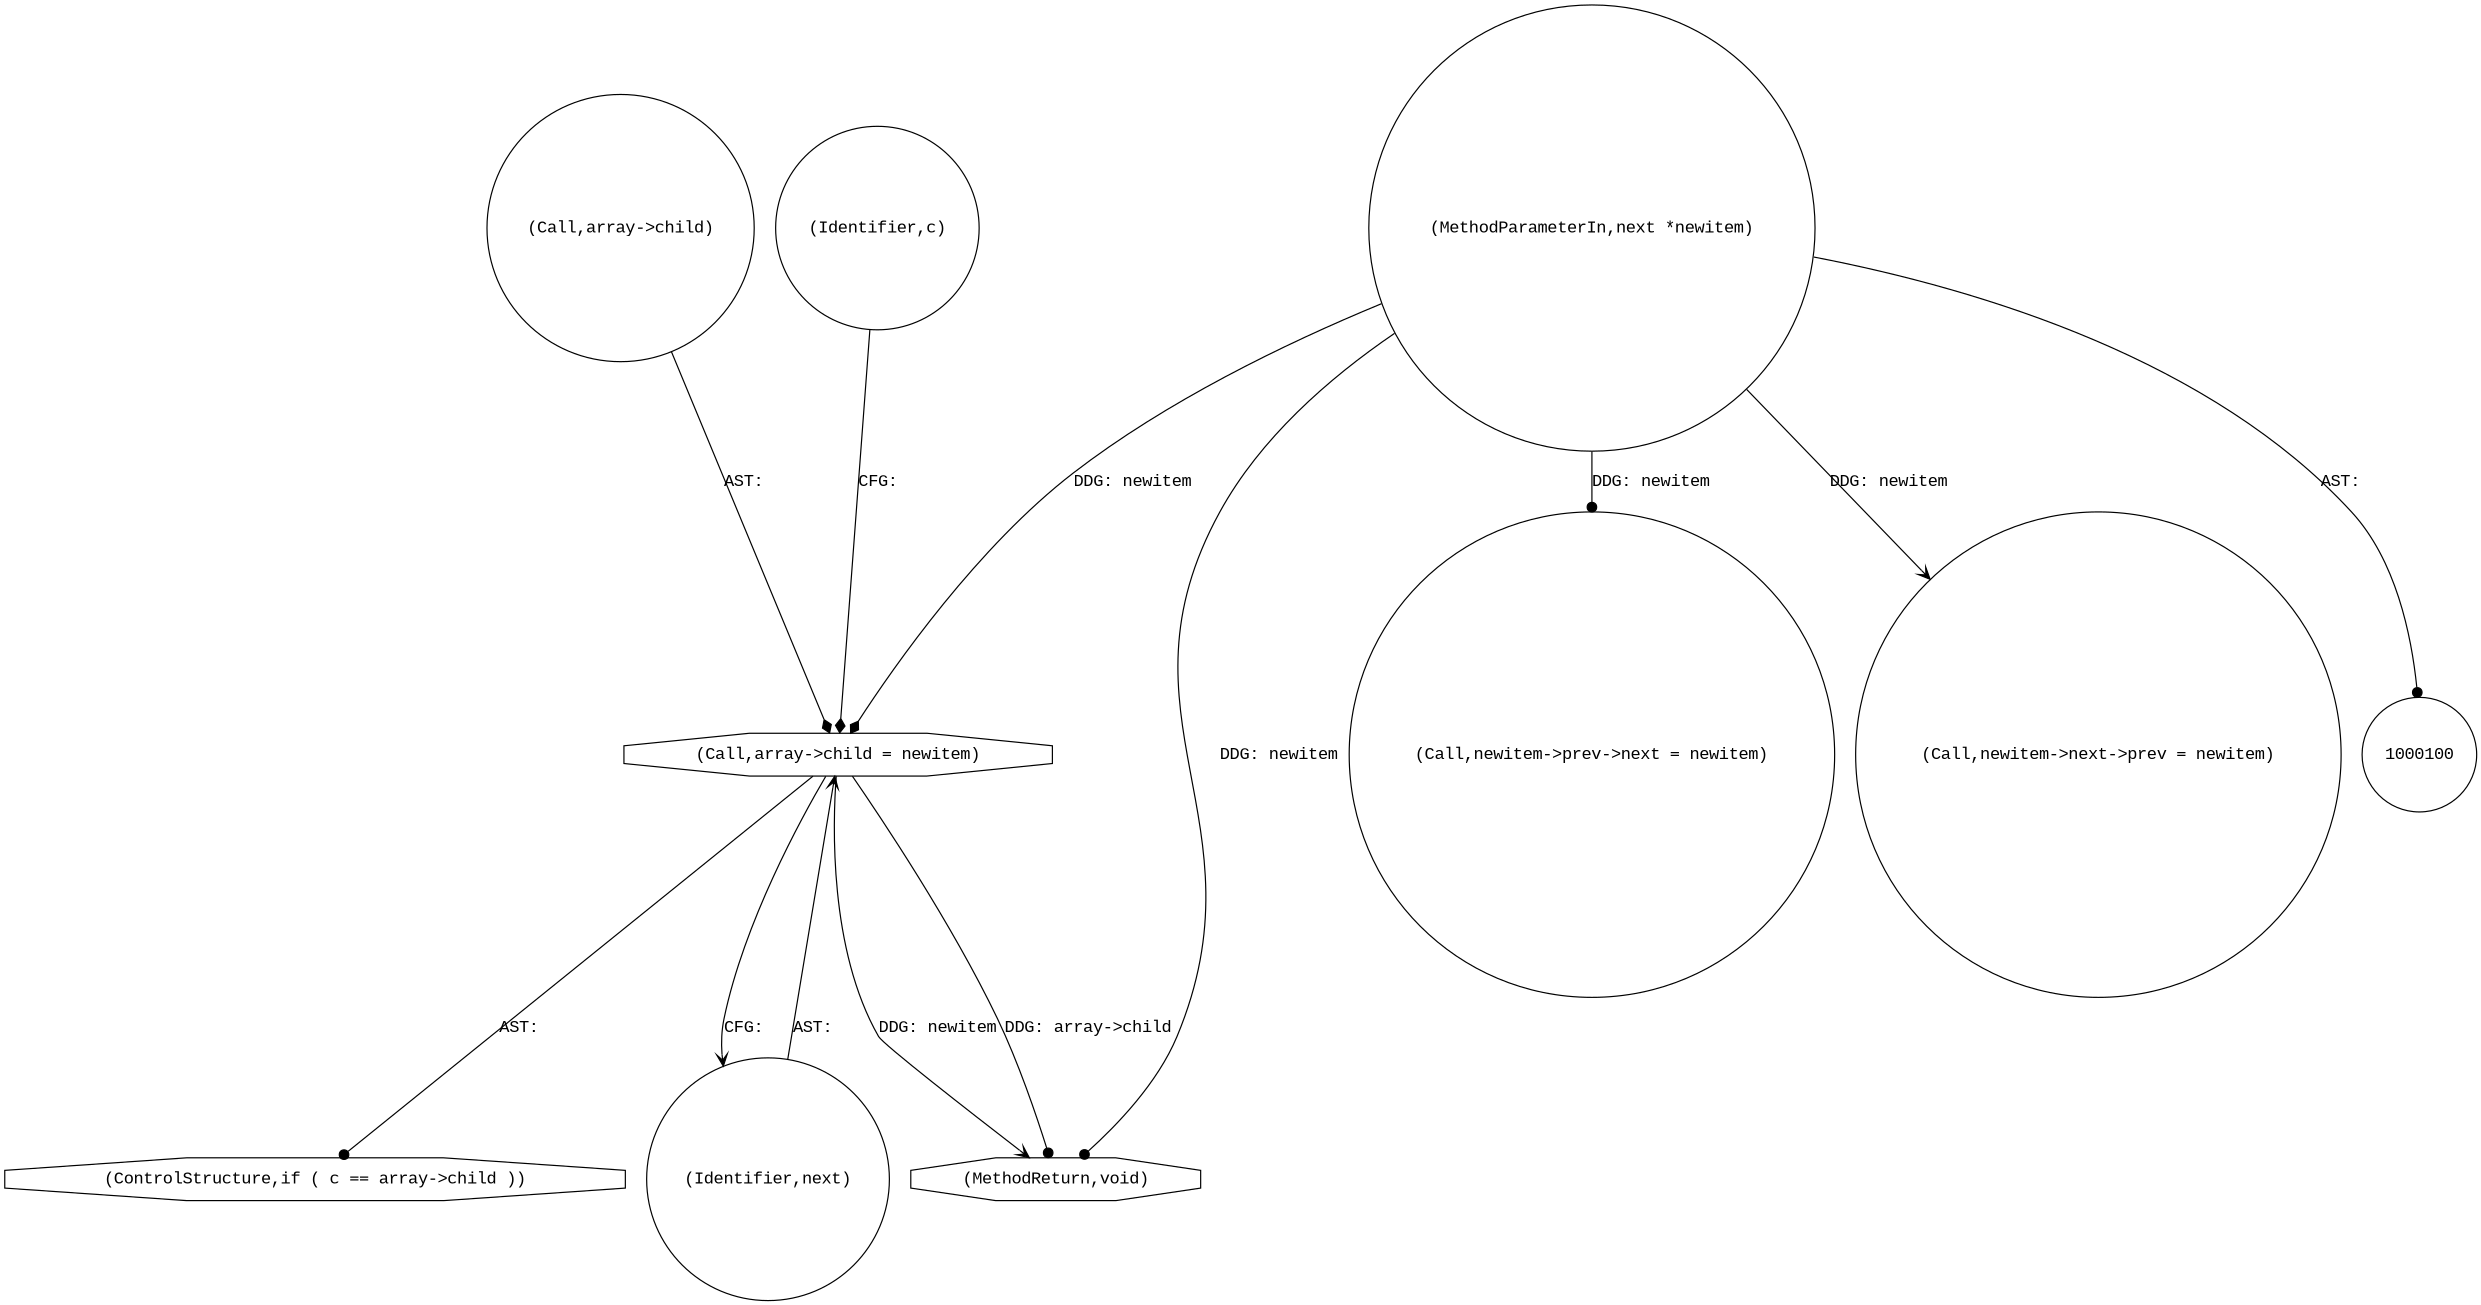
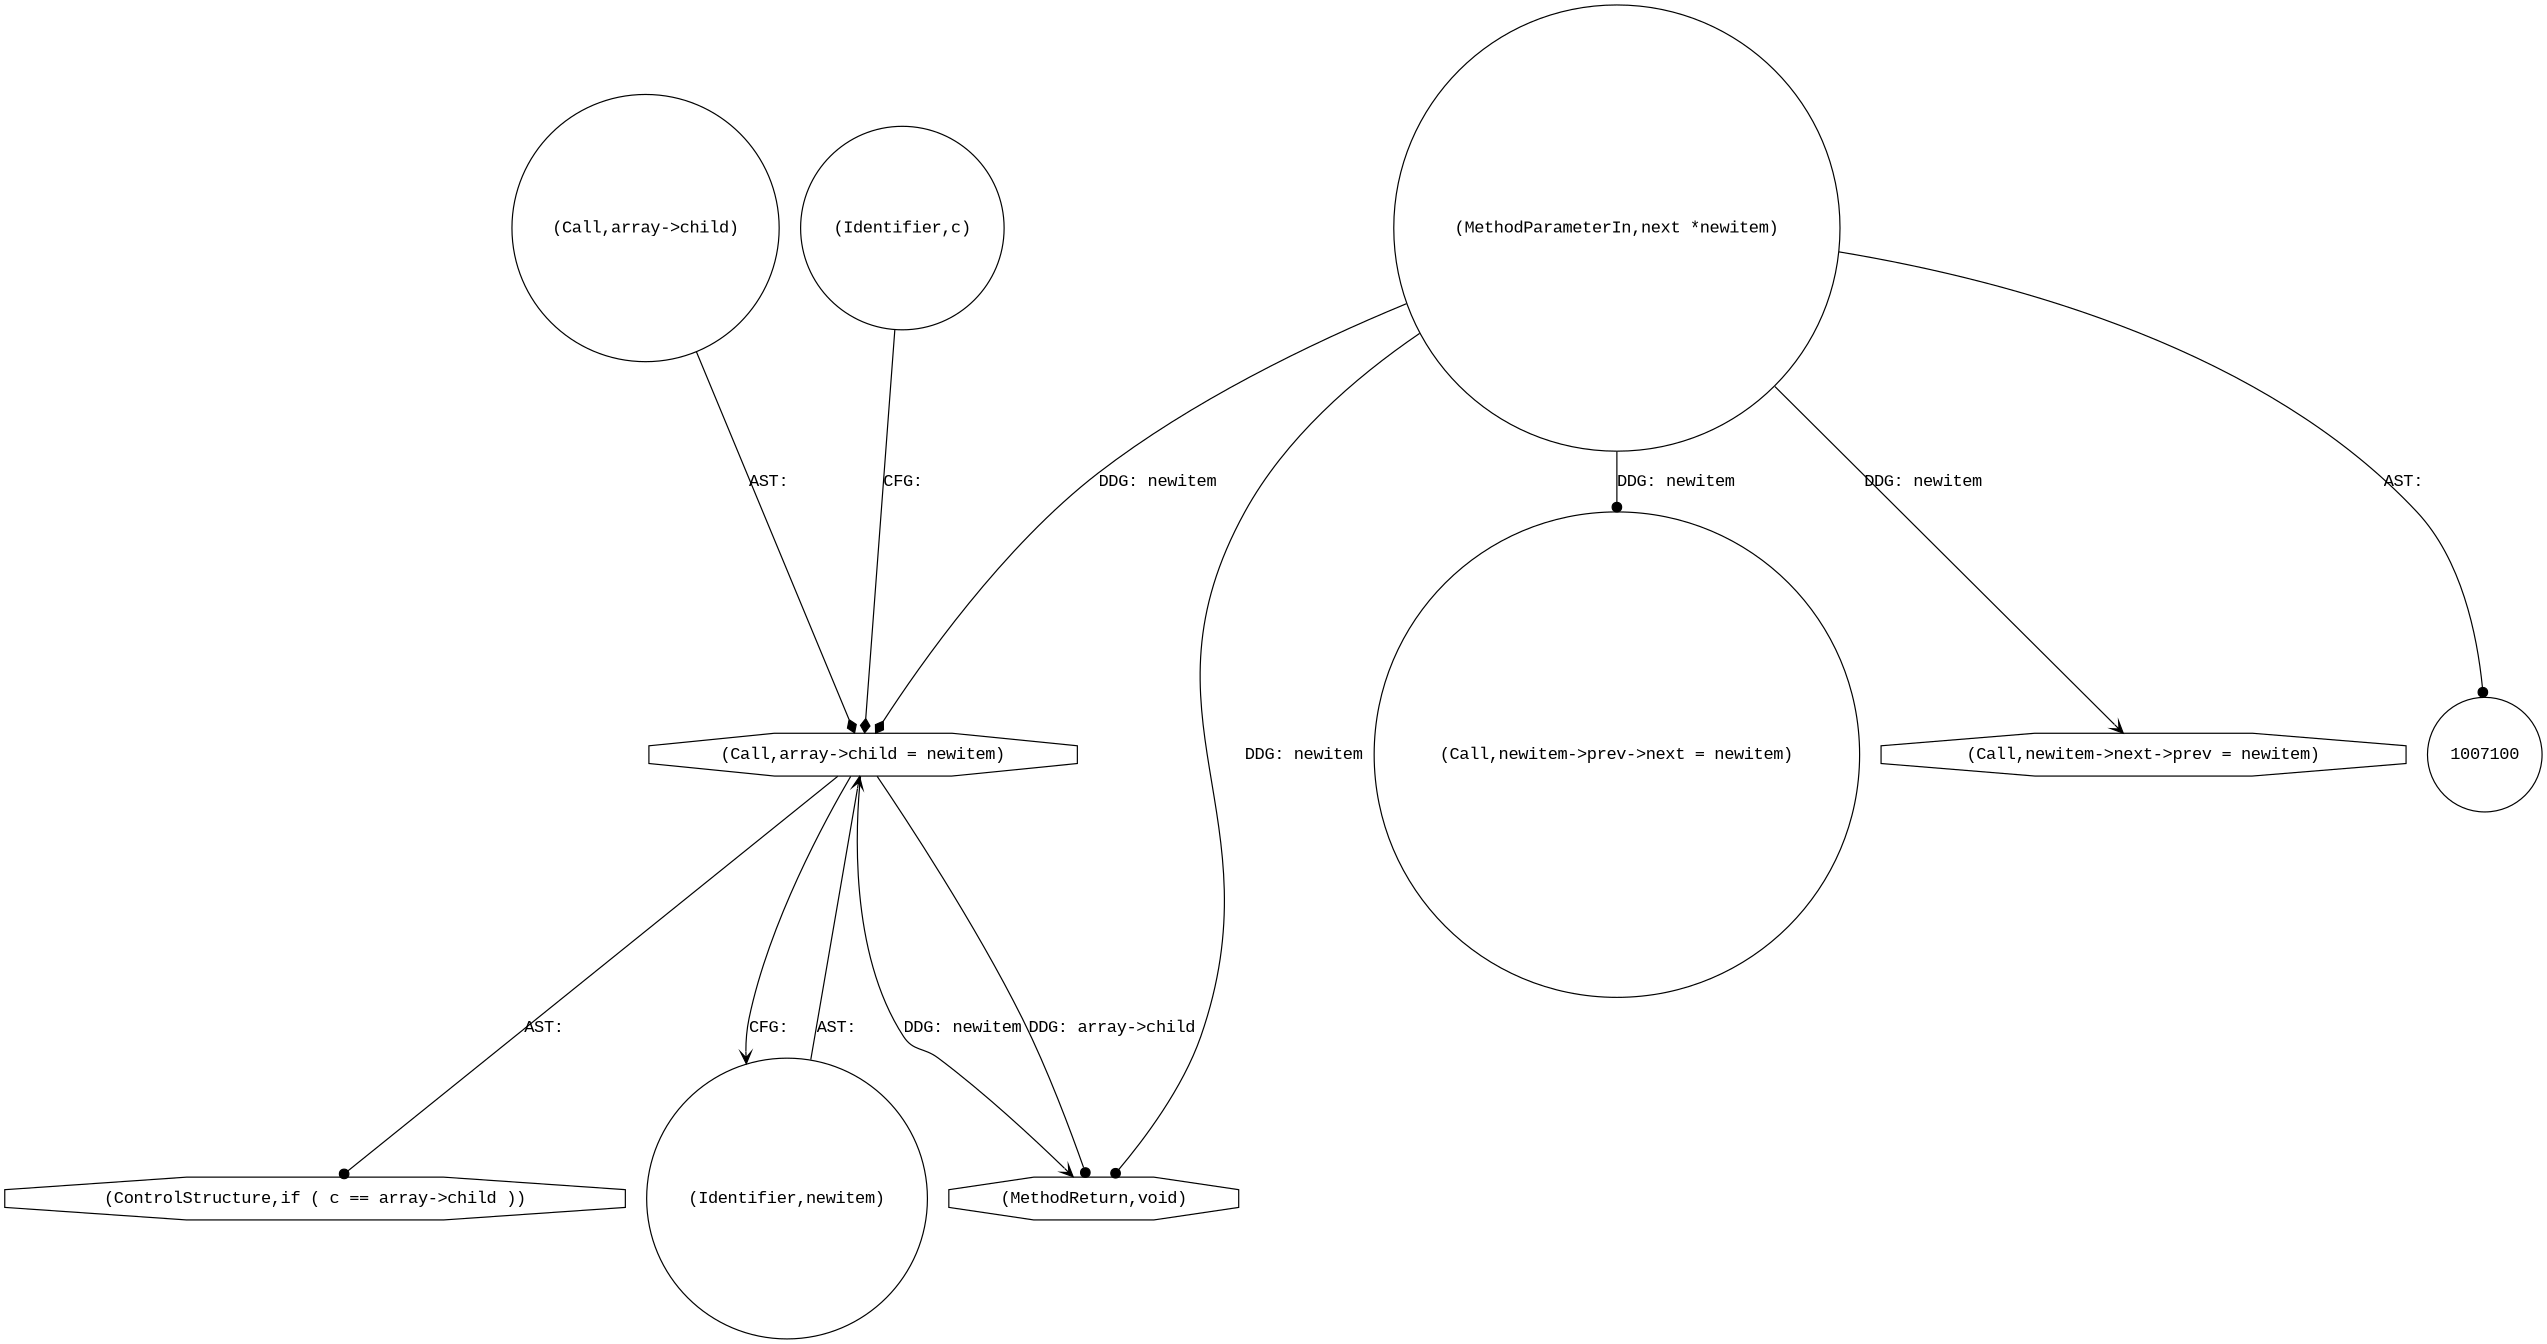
(2098, 755) -> (2144, 755)
(2419, 755) -> (2485, 755)
(768, 1179) -> (787, 1199)
